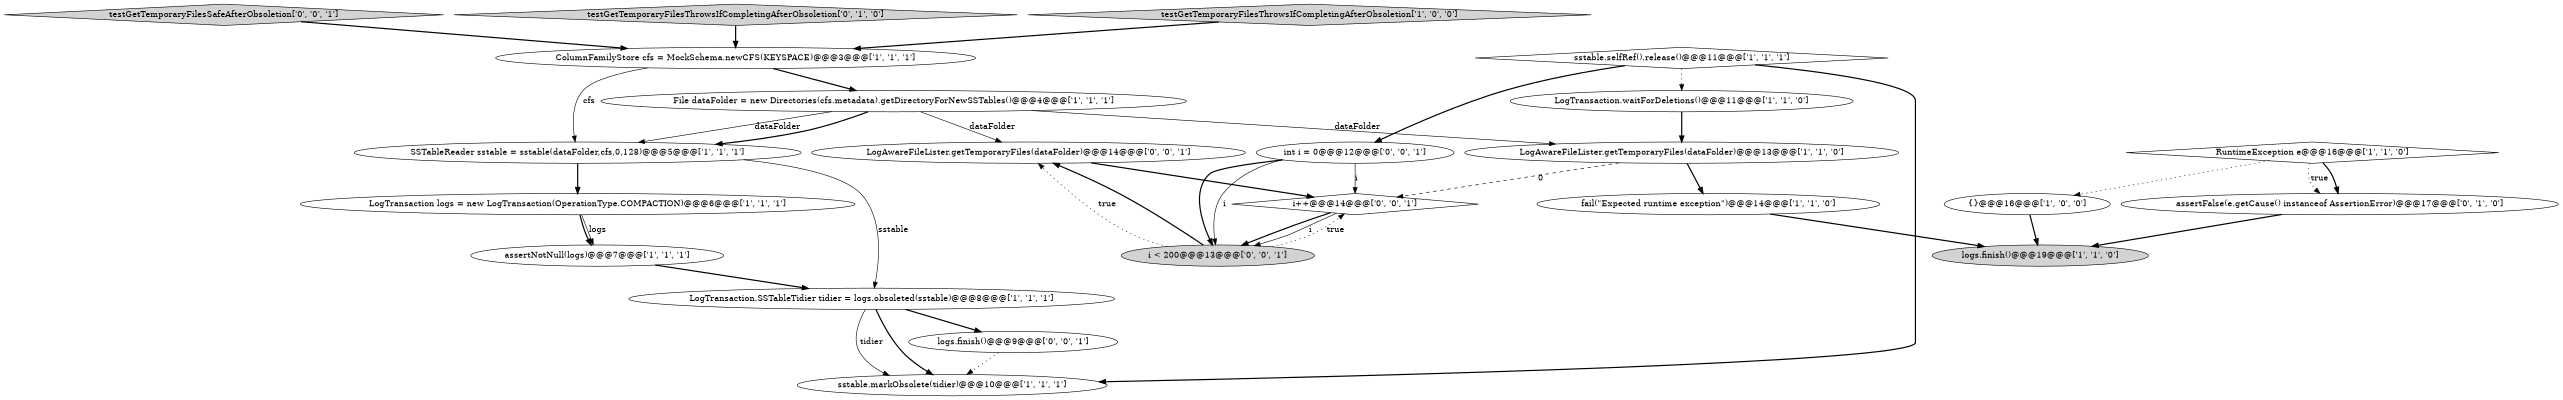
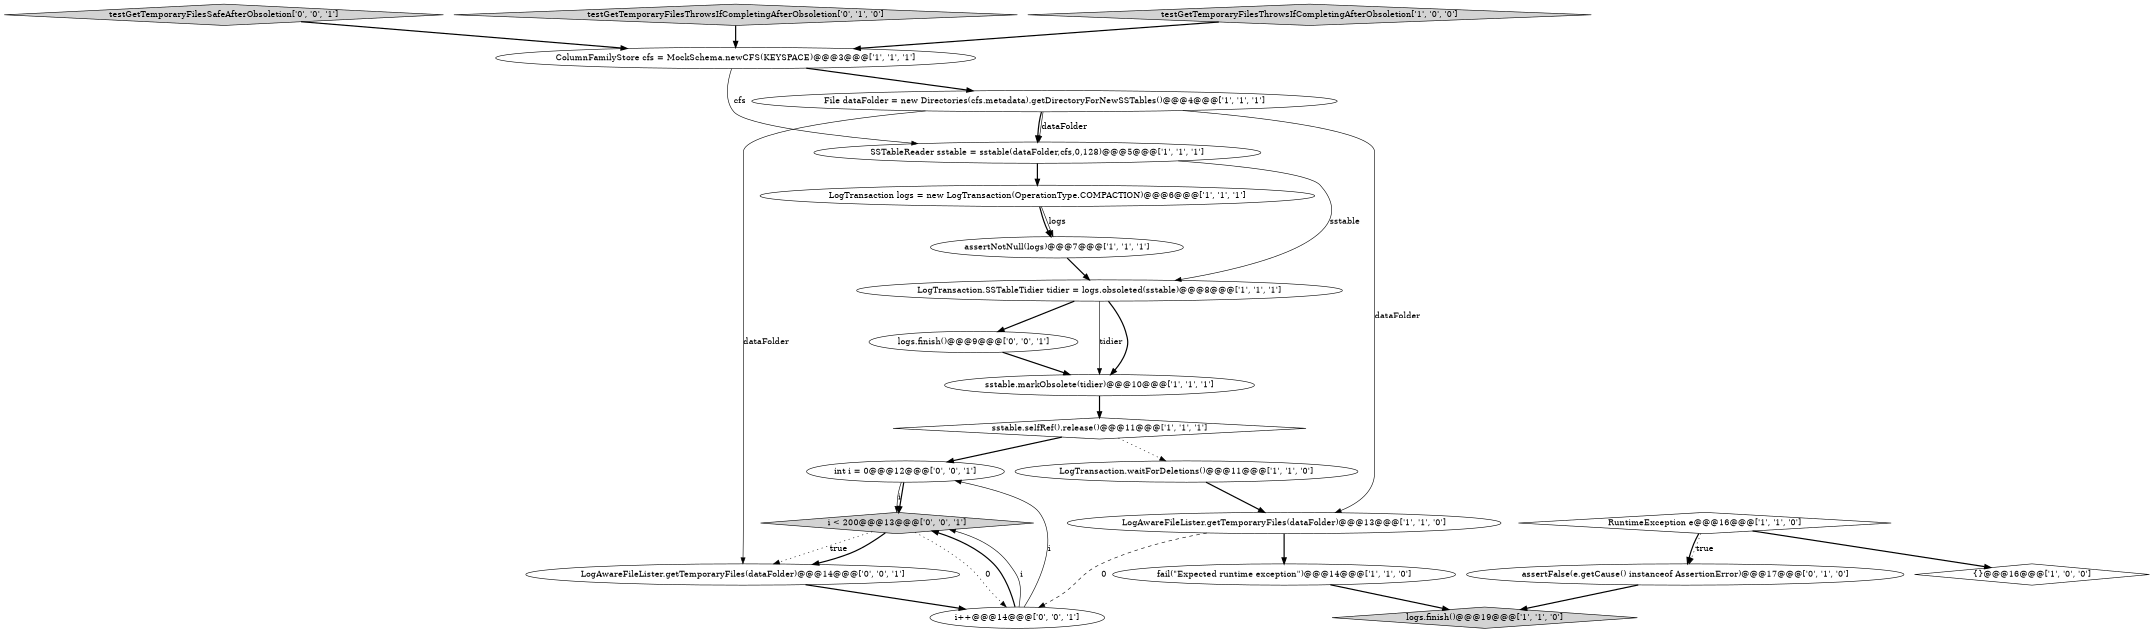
(1355, 175) -> (1043, 520)
(2175, 178) -> (1869, 549)
(1355, 204) -> (1017, 618)
(2027, 204) -> (2032, 575)
(2033, 227) -> none
(1336, 230) -> (988, 575)
(1218, 256) -> (897, 523)
(2040, 256) -> (1485, 618)
(985, 362) -> (1033, 363)
(1716, 363) -> (1099, 404)
